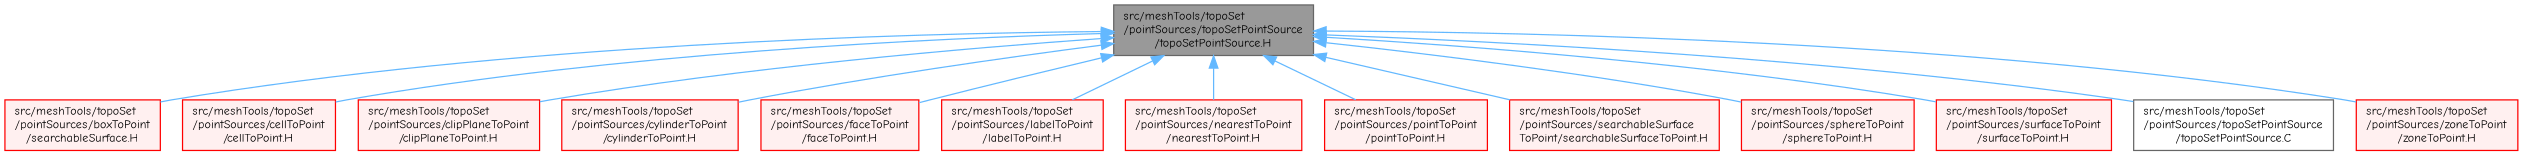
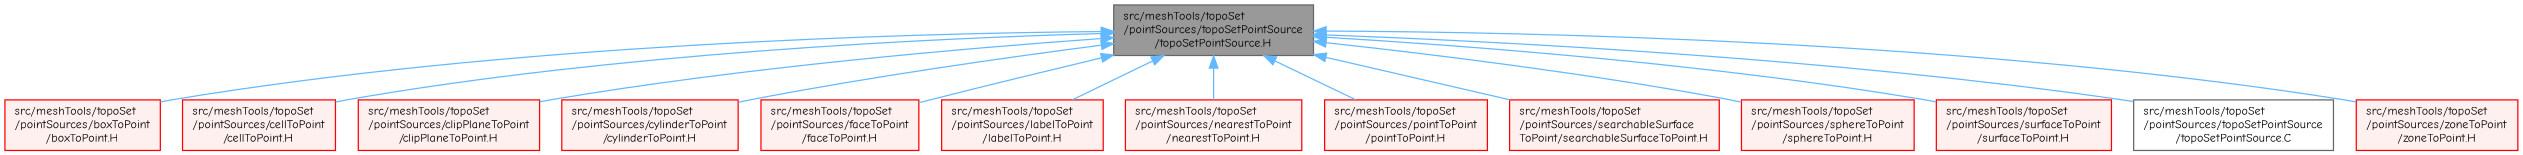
(83, 125) -> (83, 125)
